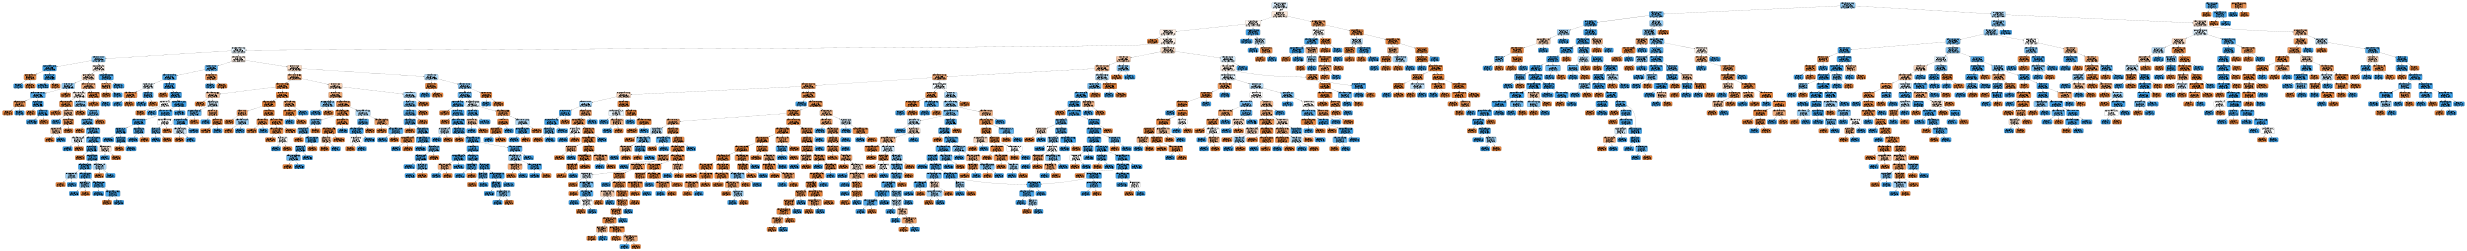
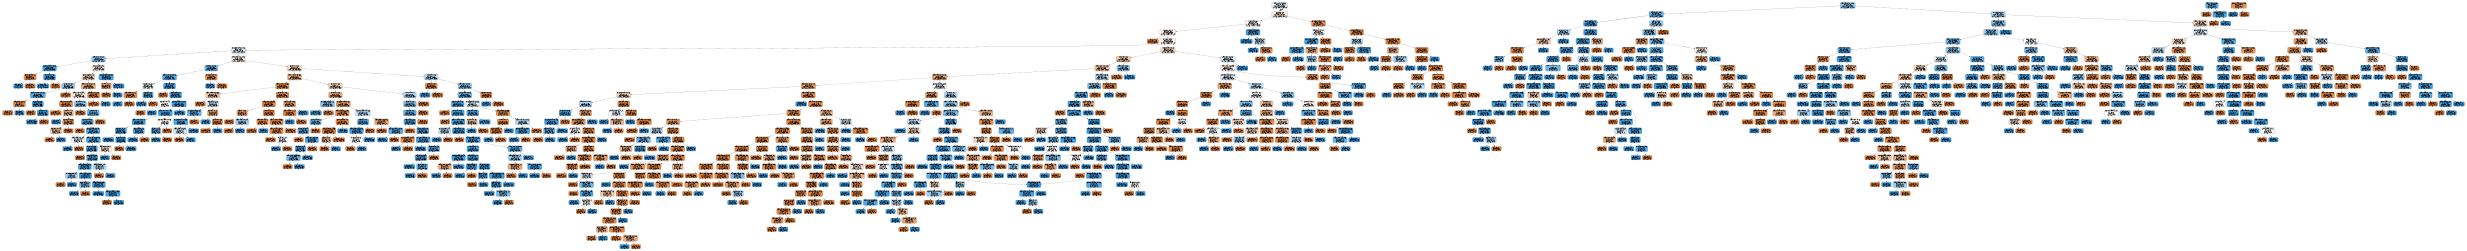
(782, 140) -> (782, 140)
